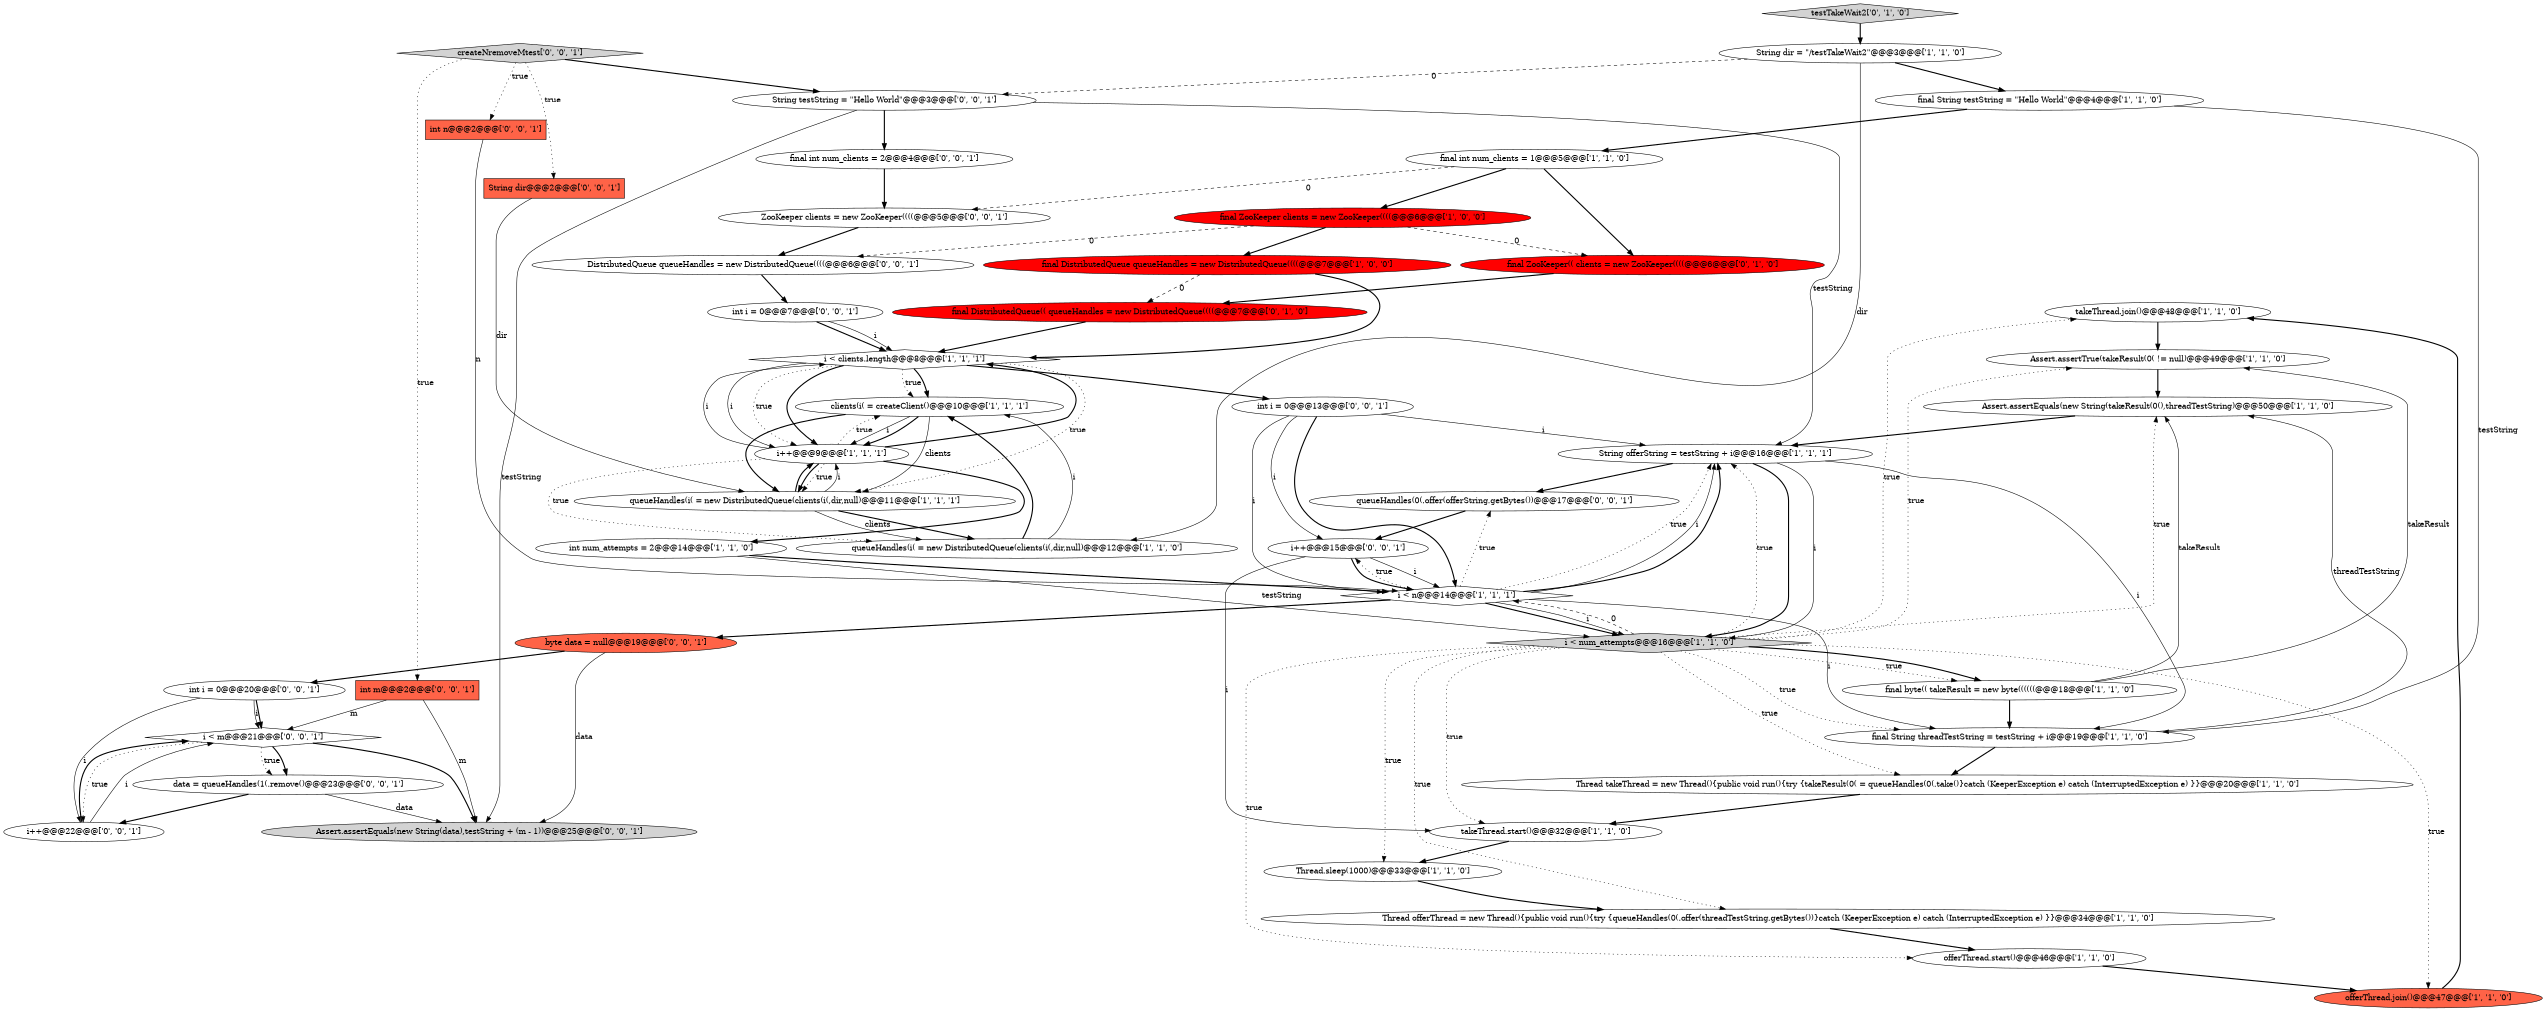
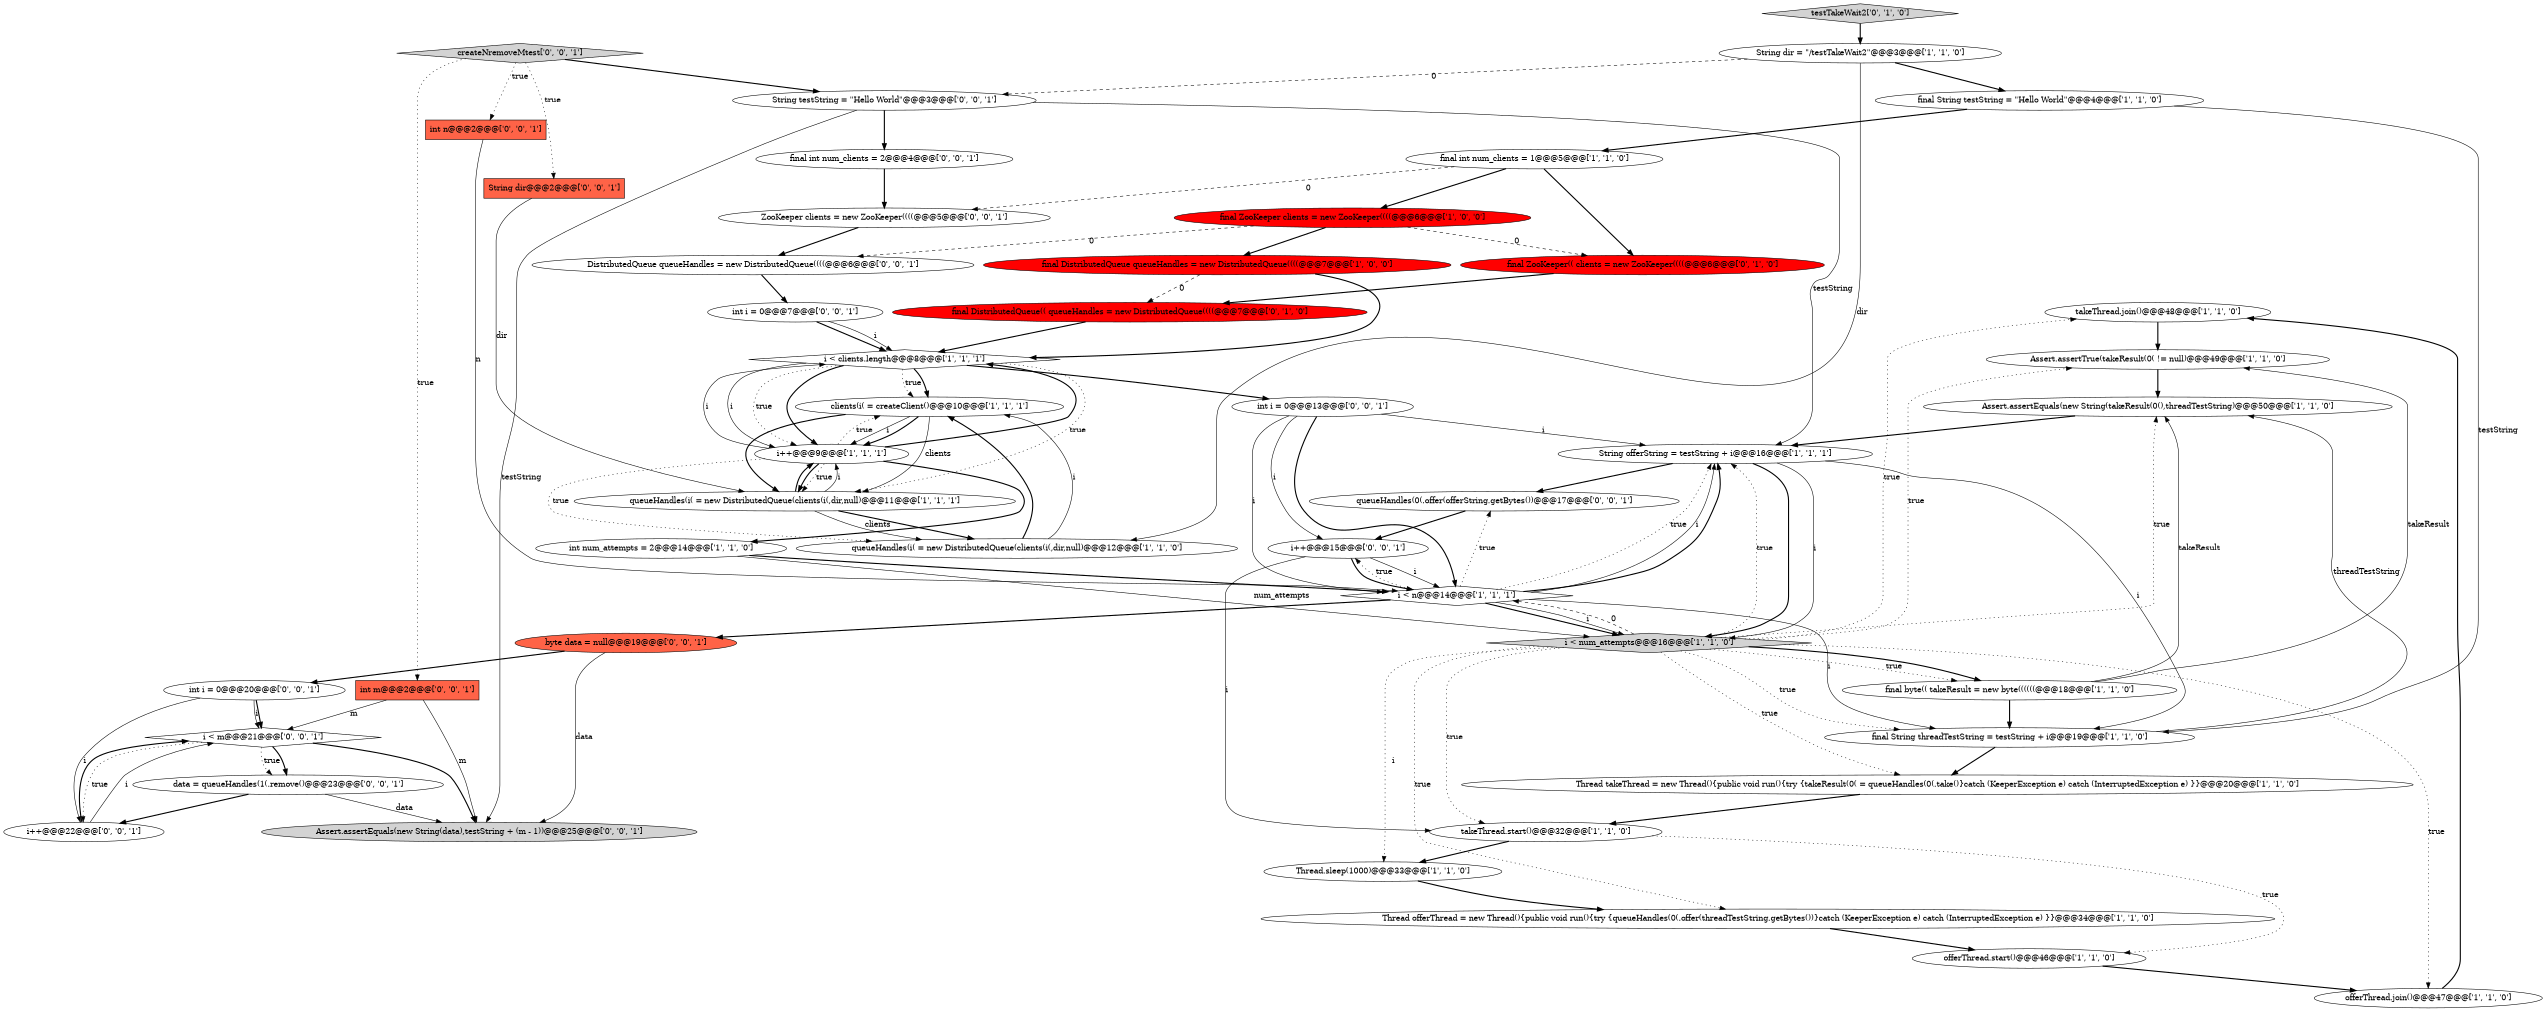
(1282, 596) -> (1282, 596)
(1393, 761) -> (1393, 761)
(1311, 939) -> (2056, 862)
(2428, 998) -> (2428, 998)
